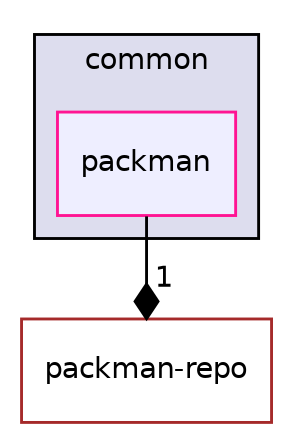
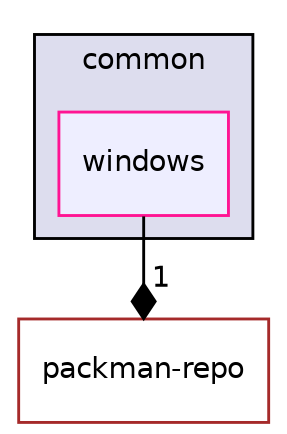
(147, 164) -> (144, 164)
